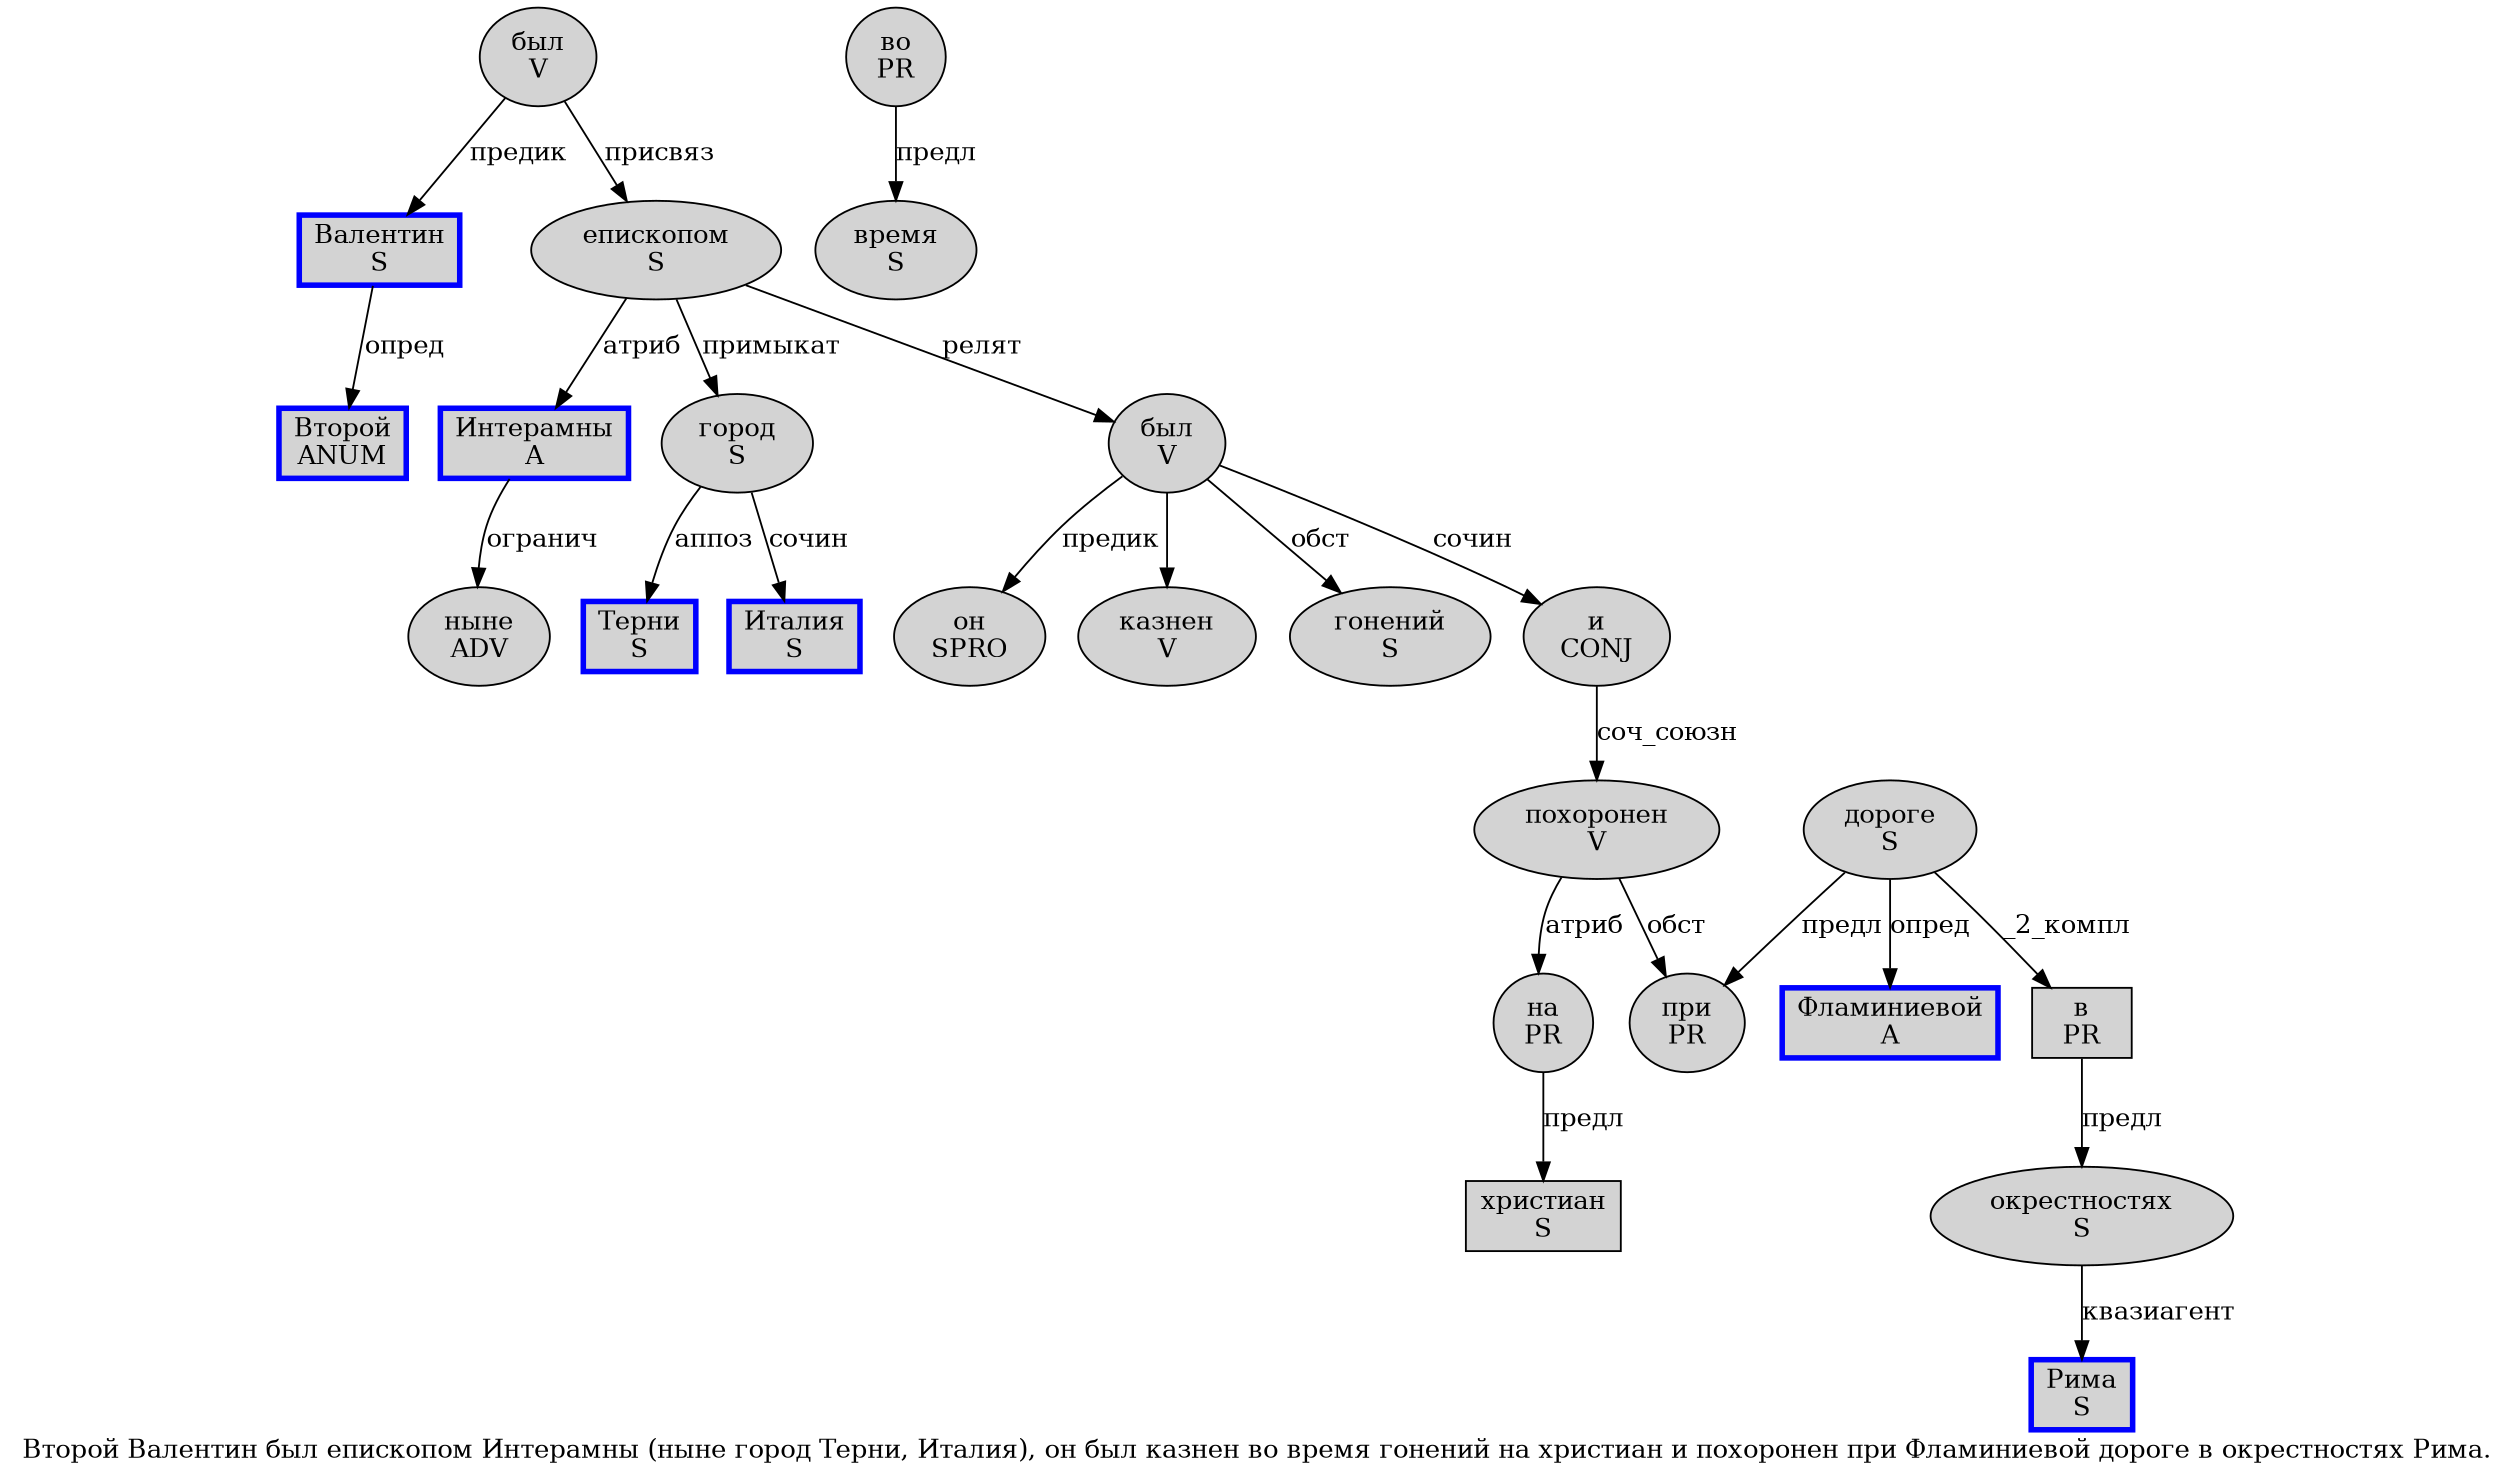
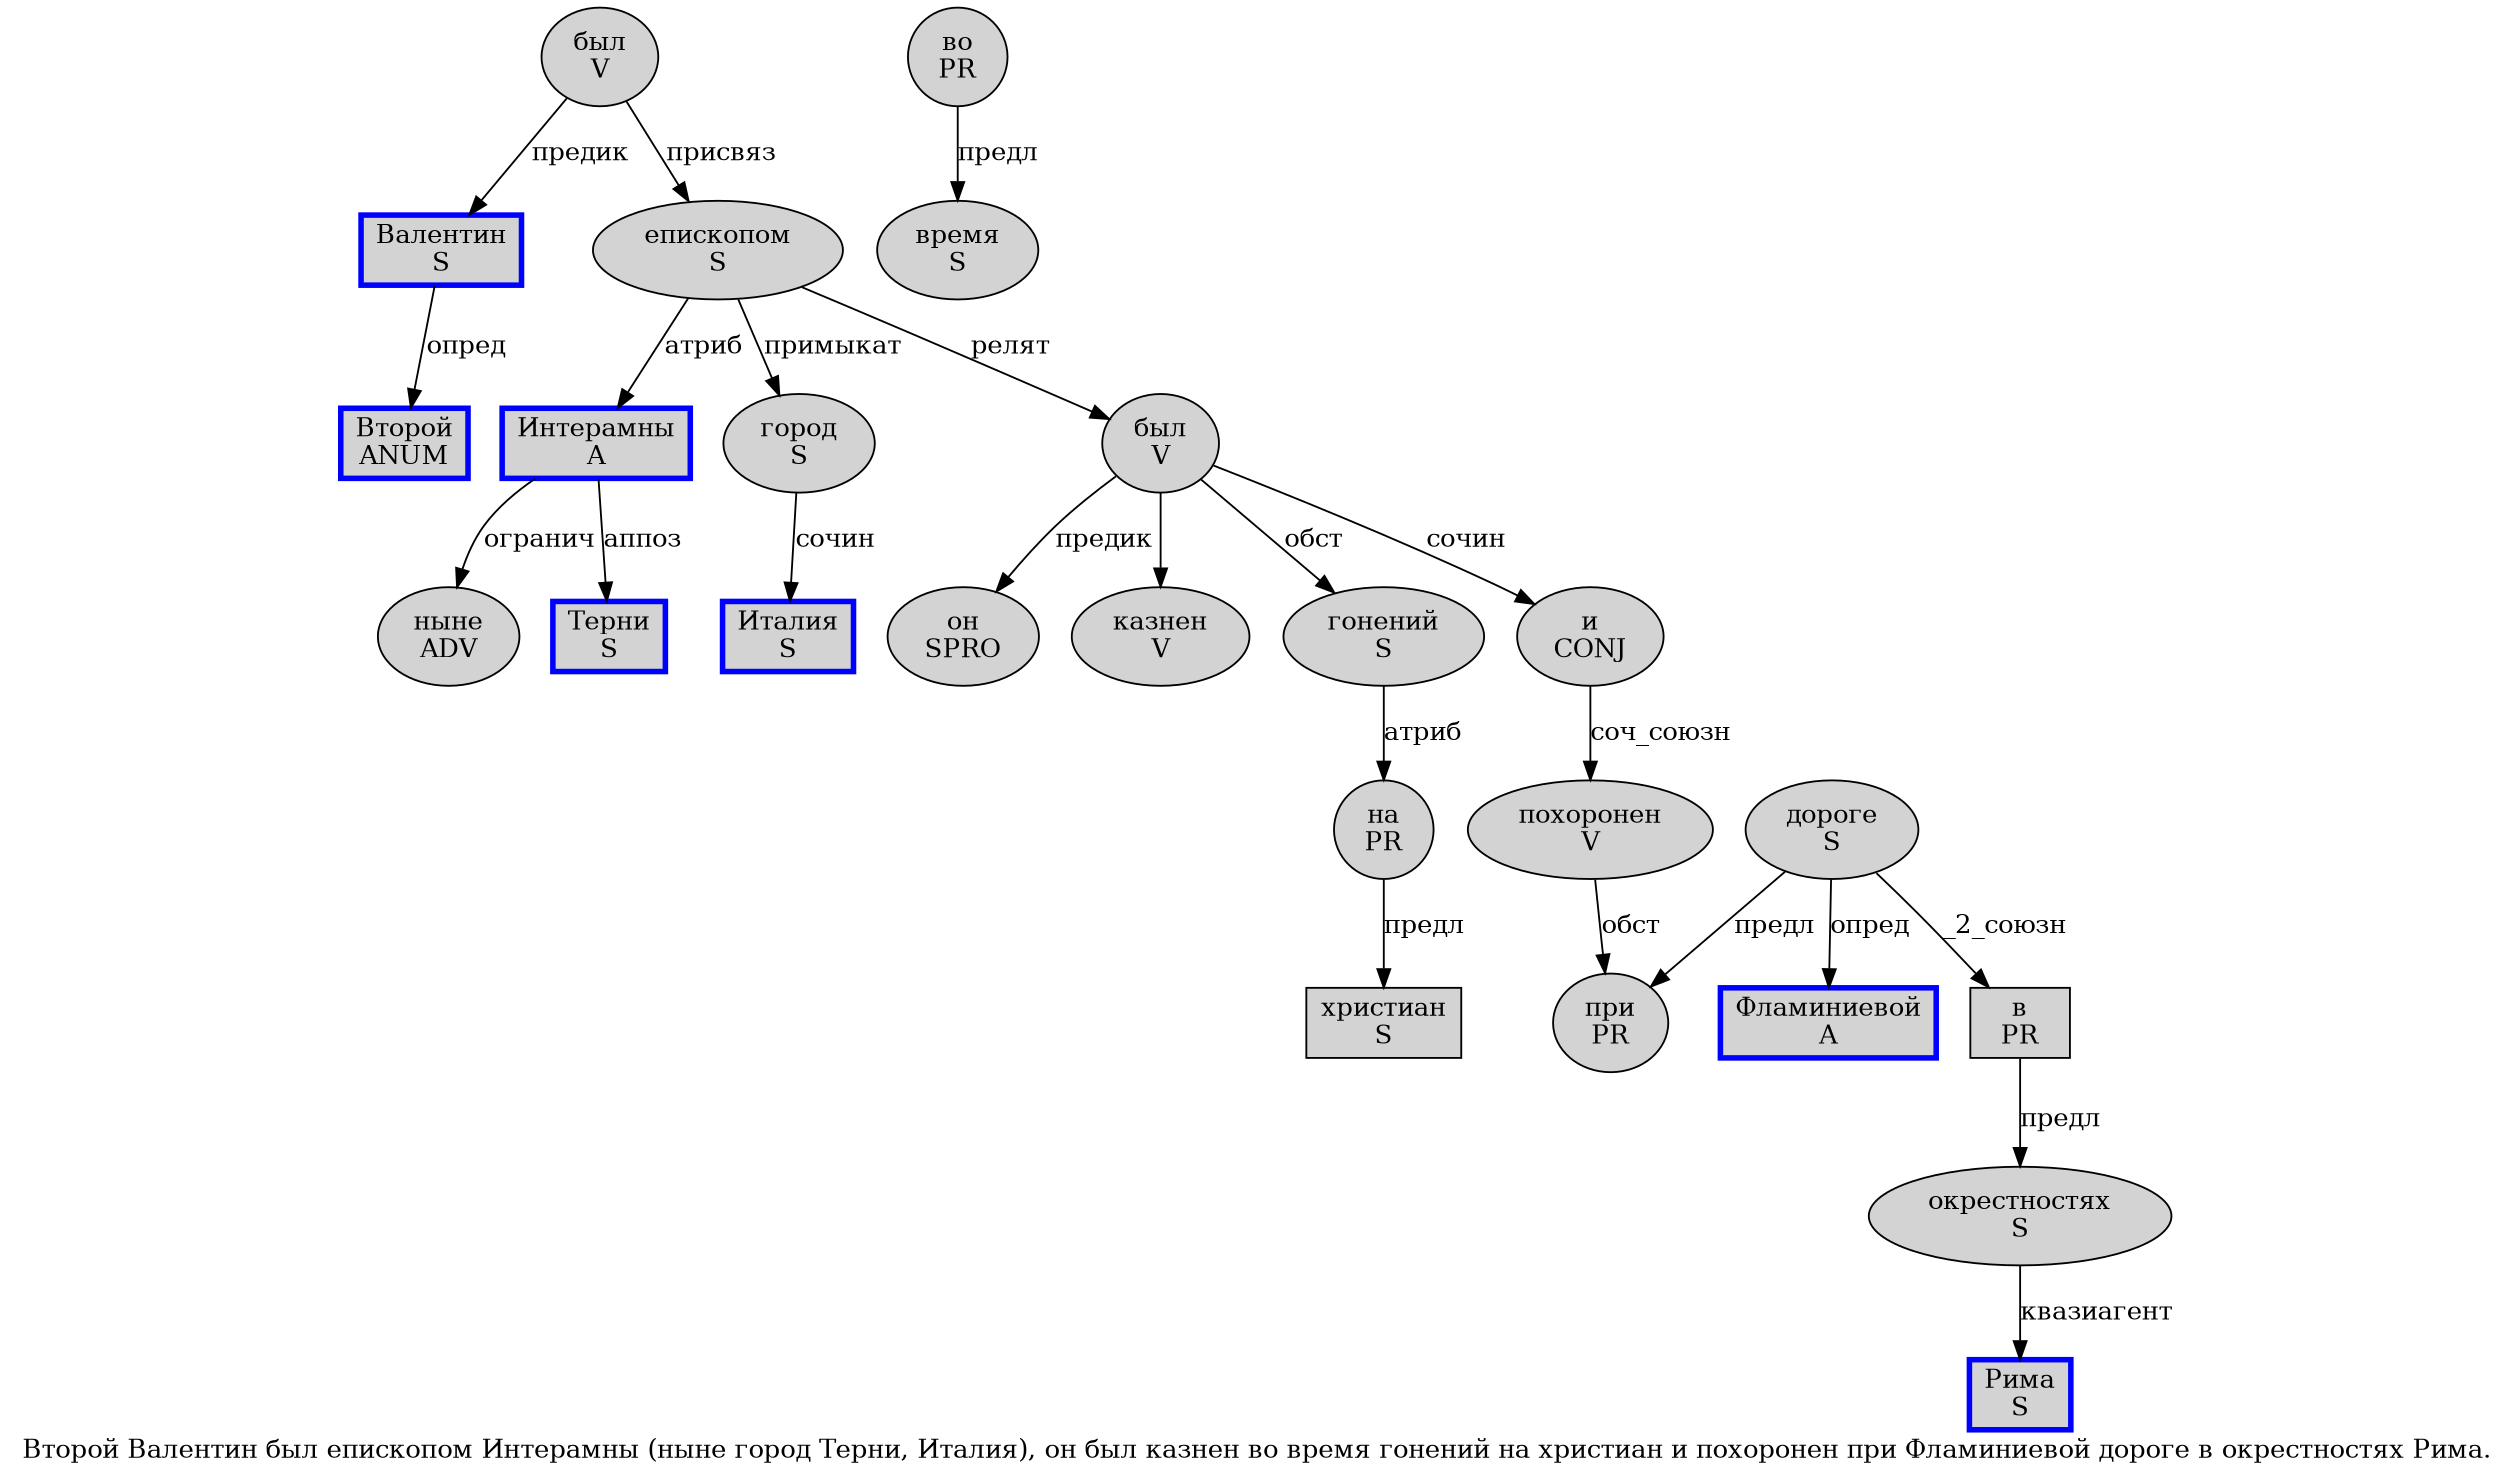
(671, 532) -> (602, 531)
(1545, 914) -> (1384, 724)
(2067, 926) -> (2005, 926)
